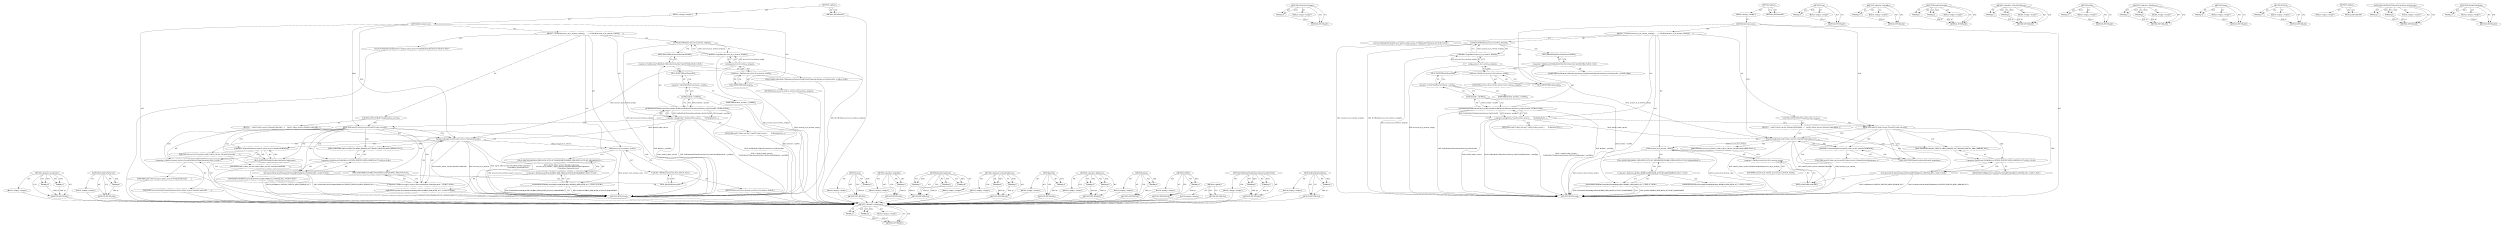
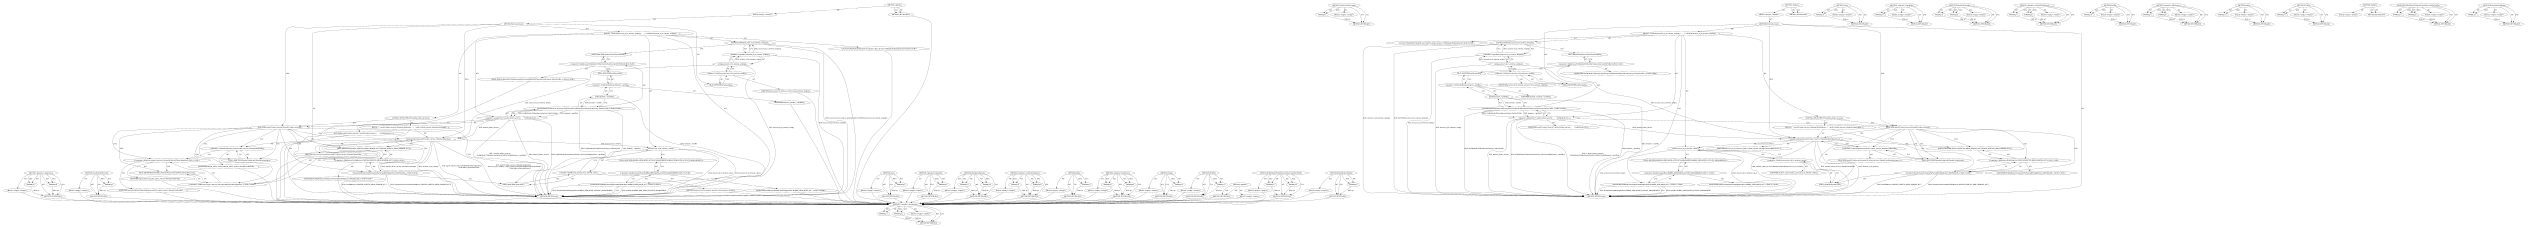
(962, 185) -> none
